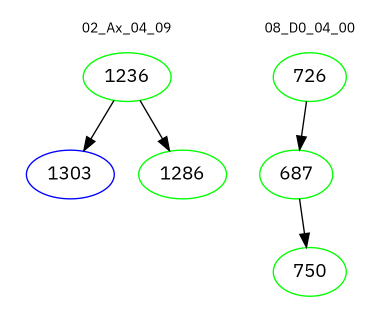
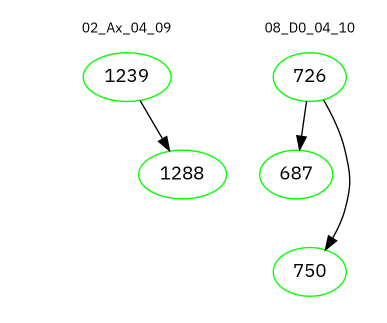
(310, 29) -> (310, 29)
(127, 77) -> (127, 77)
(70, 175) -> none
(183, 175) -> (183, 175)
(302, 216) -> (349, 168)
